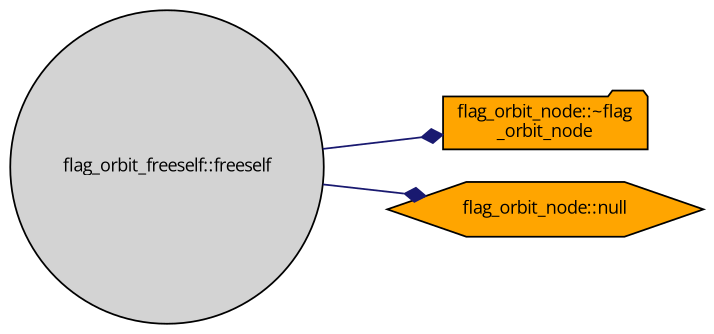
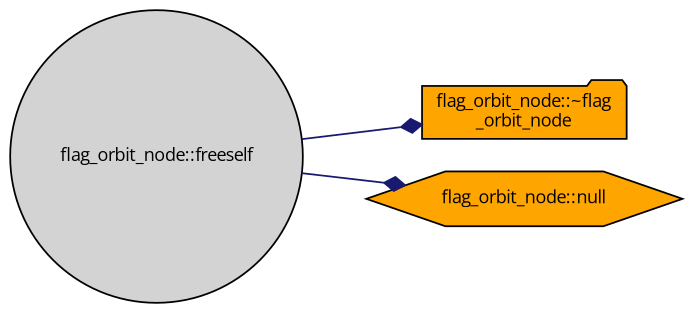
(167, 167) -> (157, 157)
